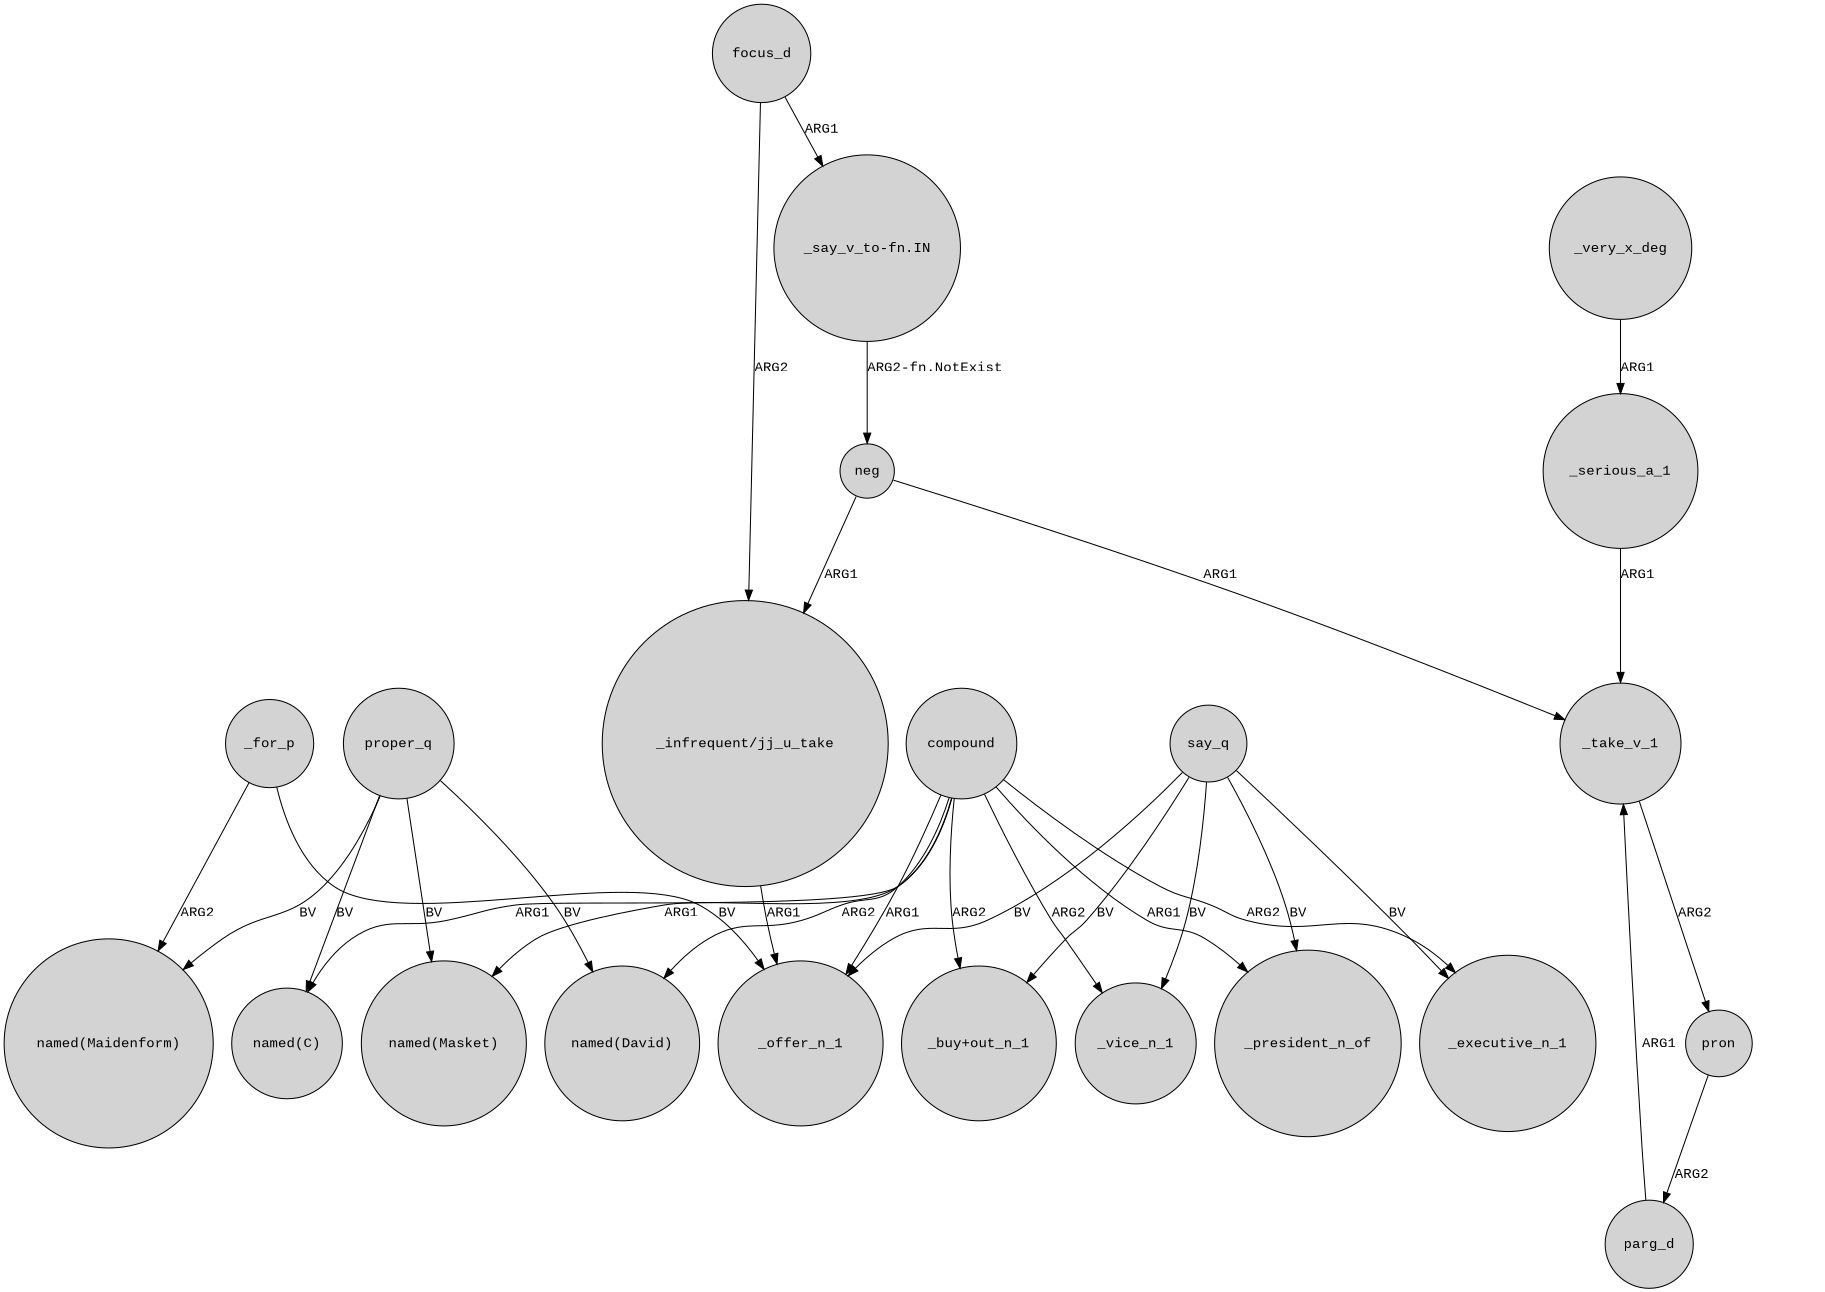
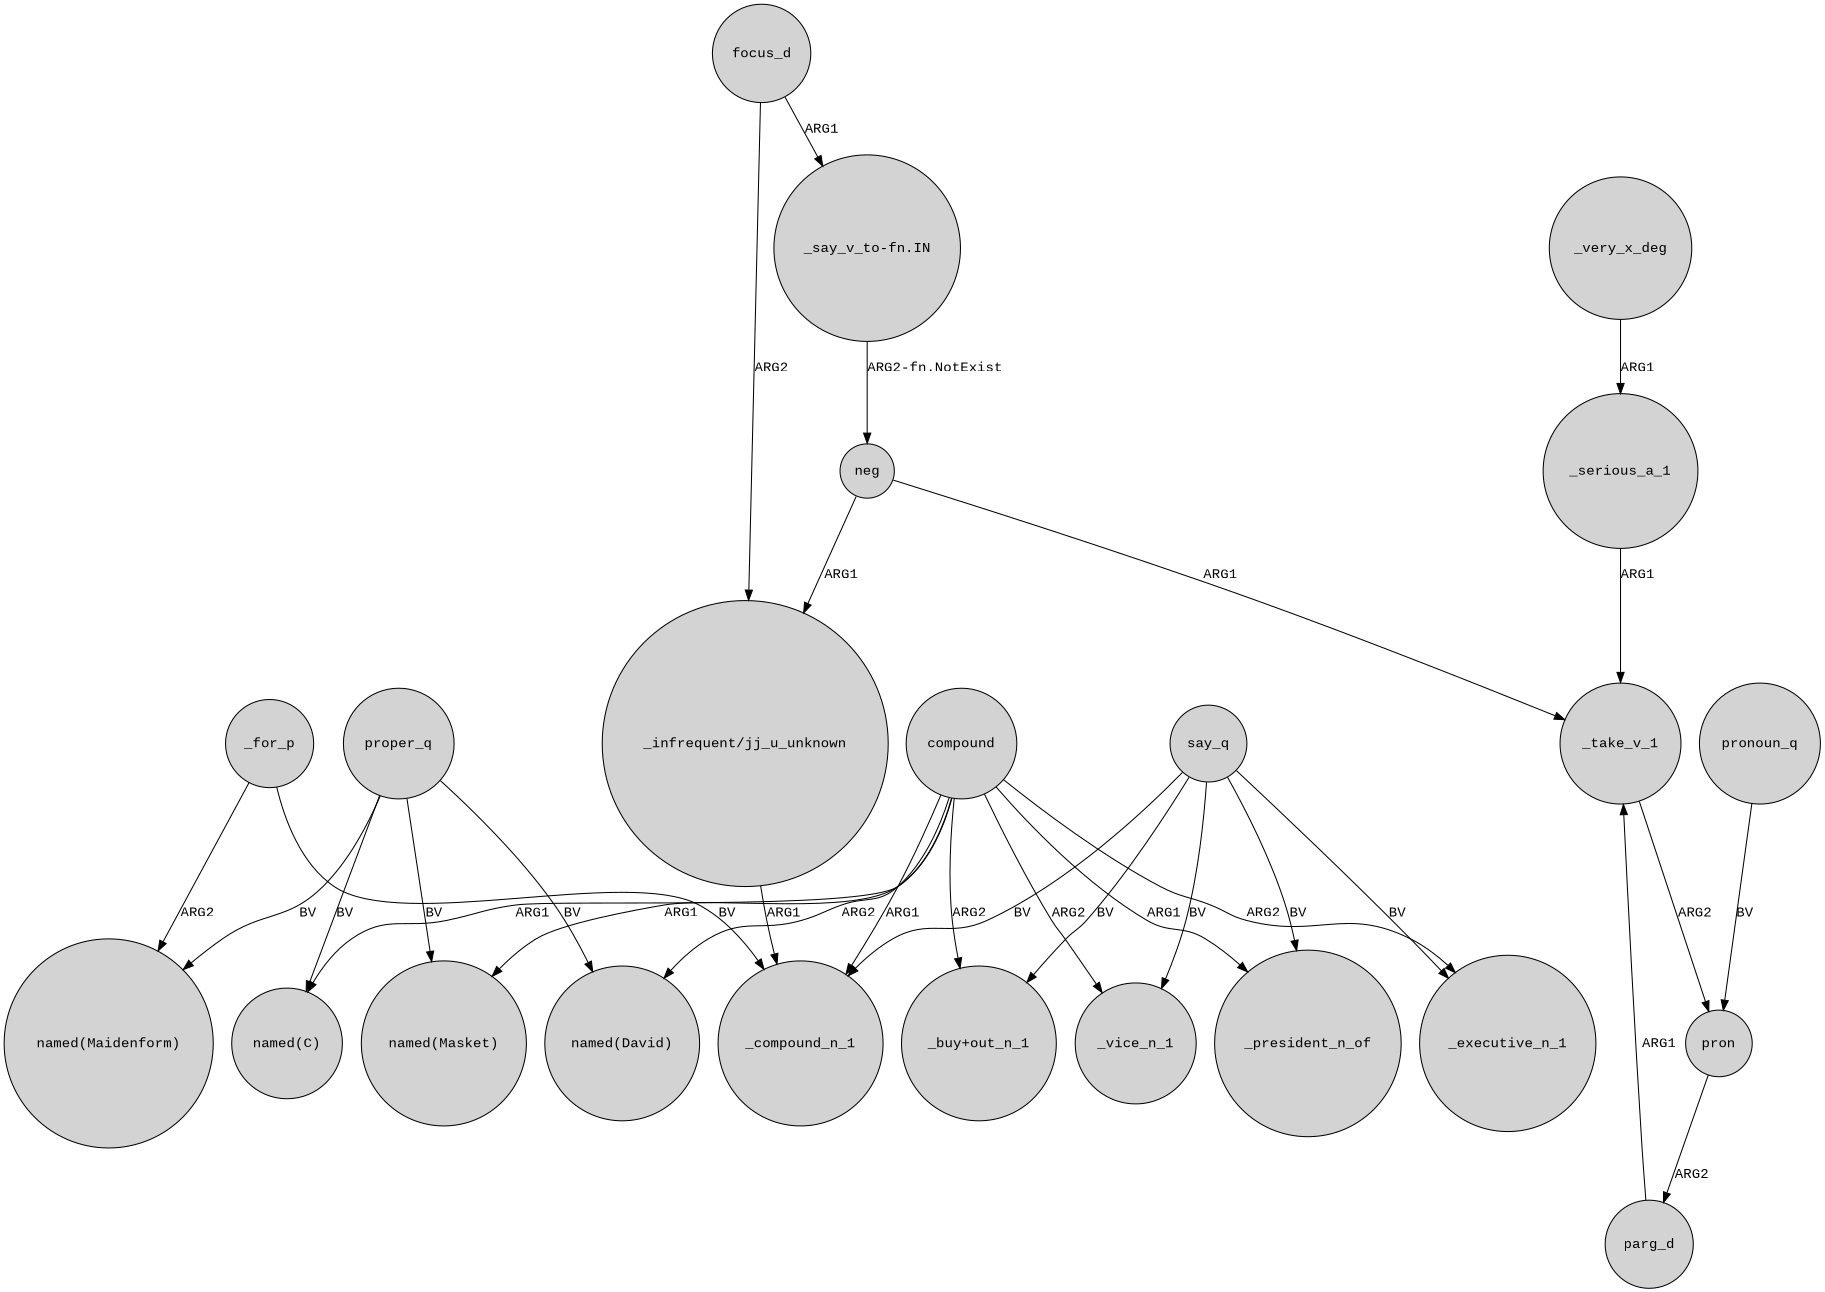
(745, 744) -> (745, 744)
none -> (1760, 744)
(801, 1043) -> (801, 1043)
